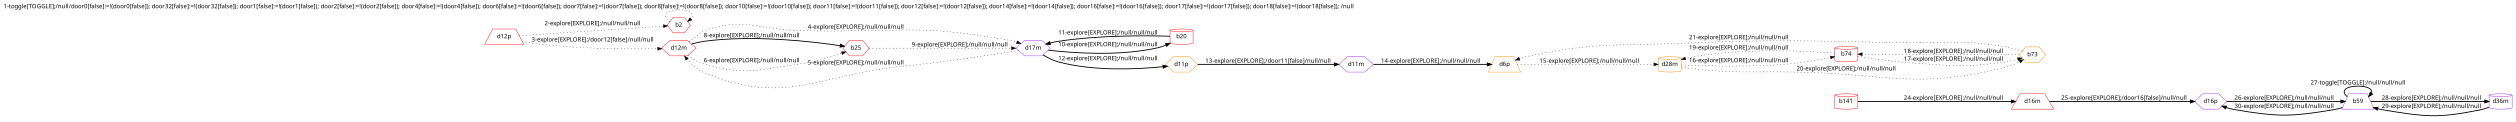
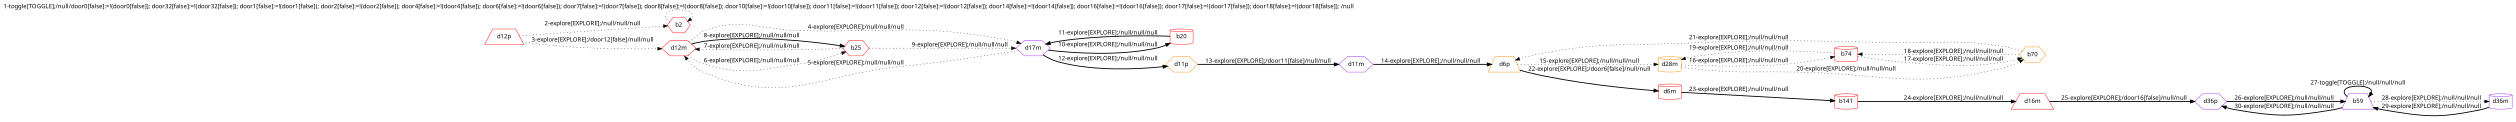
none -> (771, 50)
(2032, 55) -> (2032, 55)
none -> (1670, 92)
(2211, 101) -> (2211, 101)
(2428, 101) -> (2428, 101)
